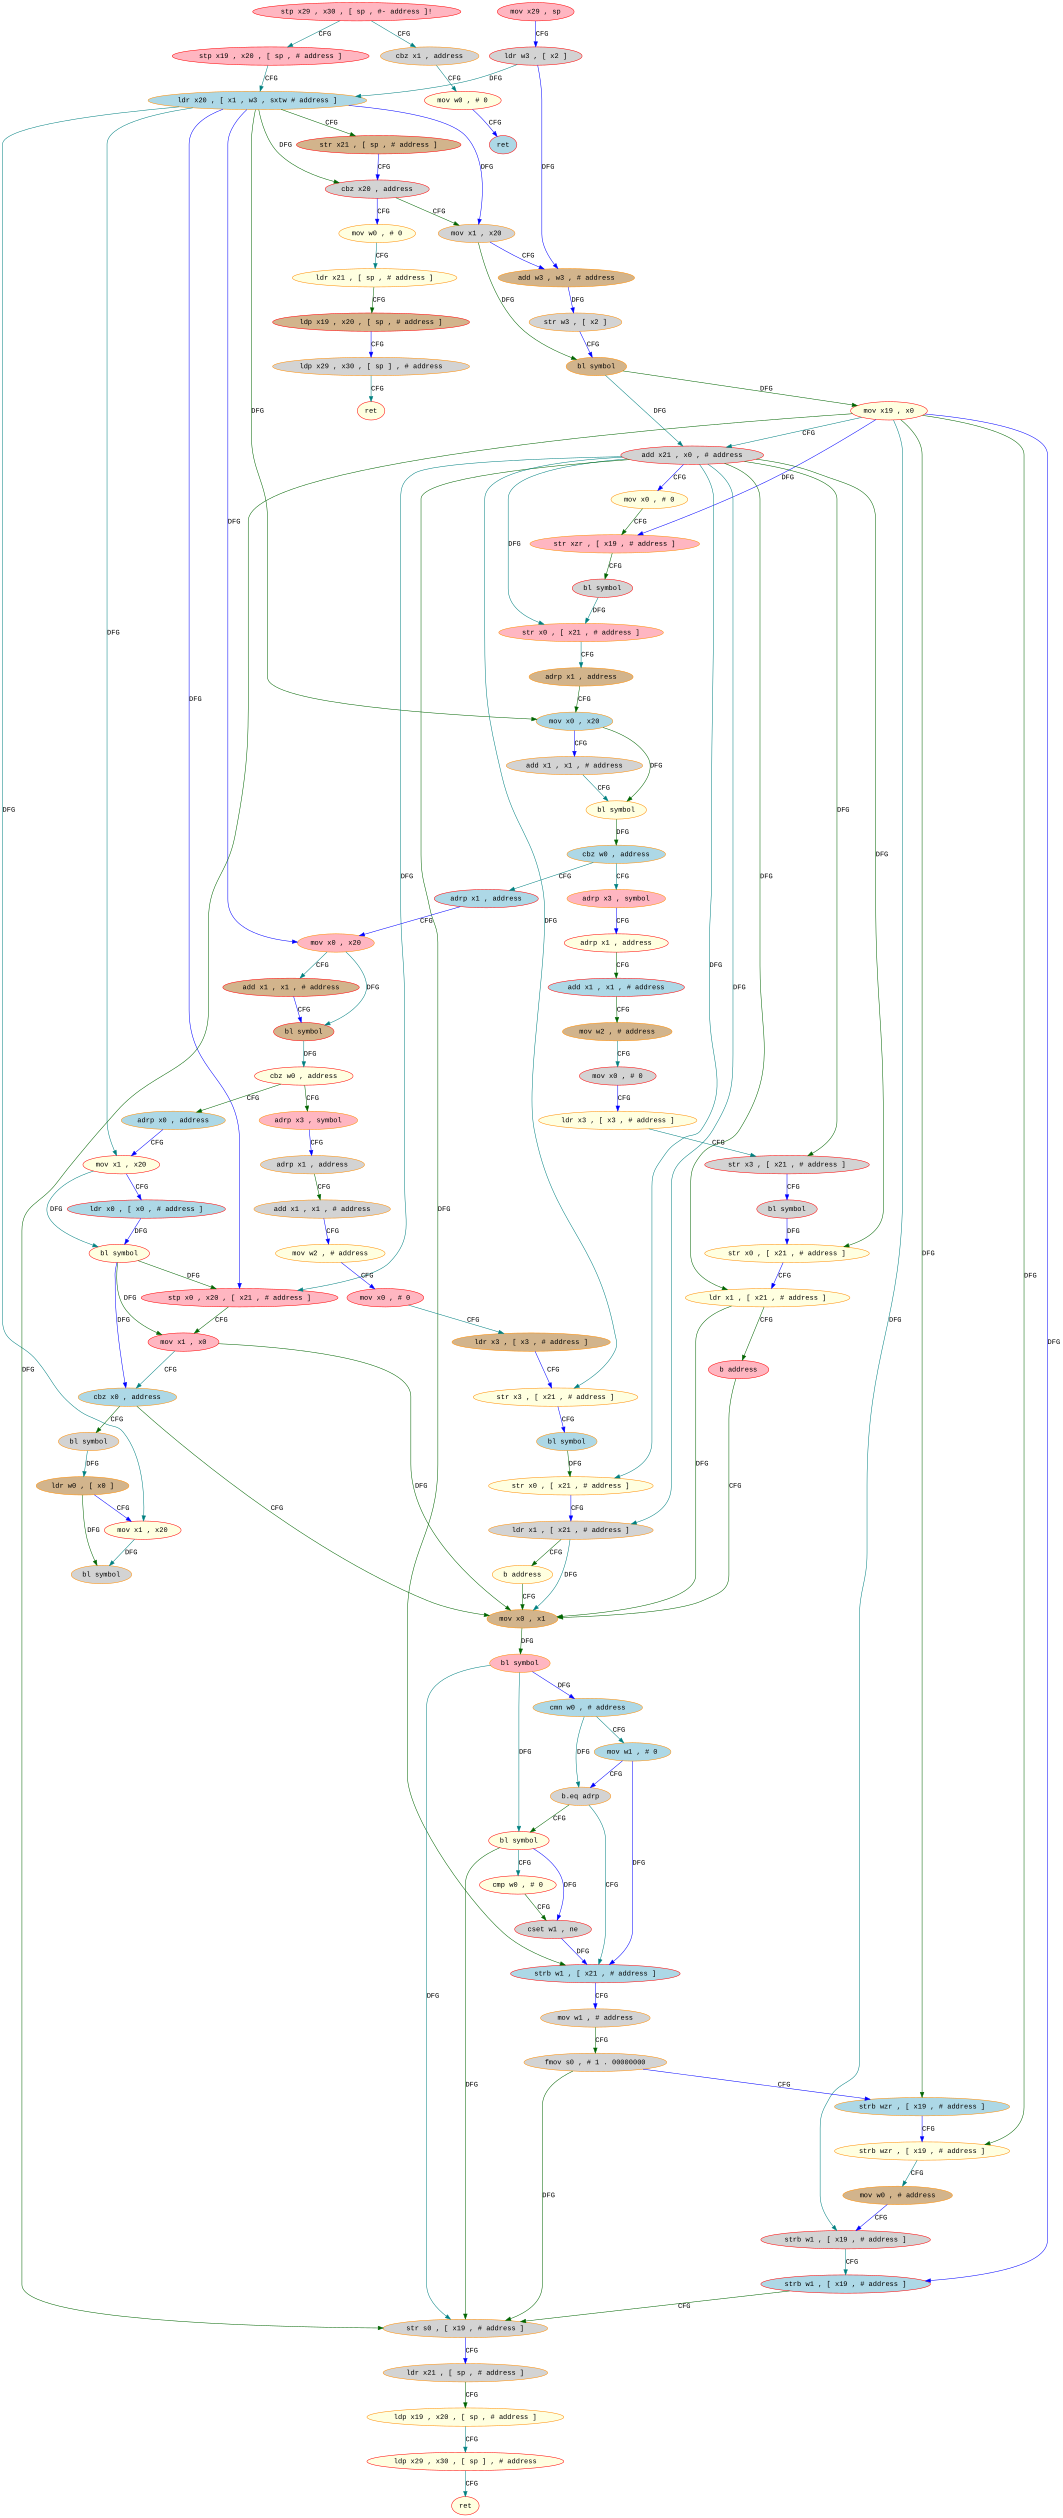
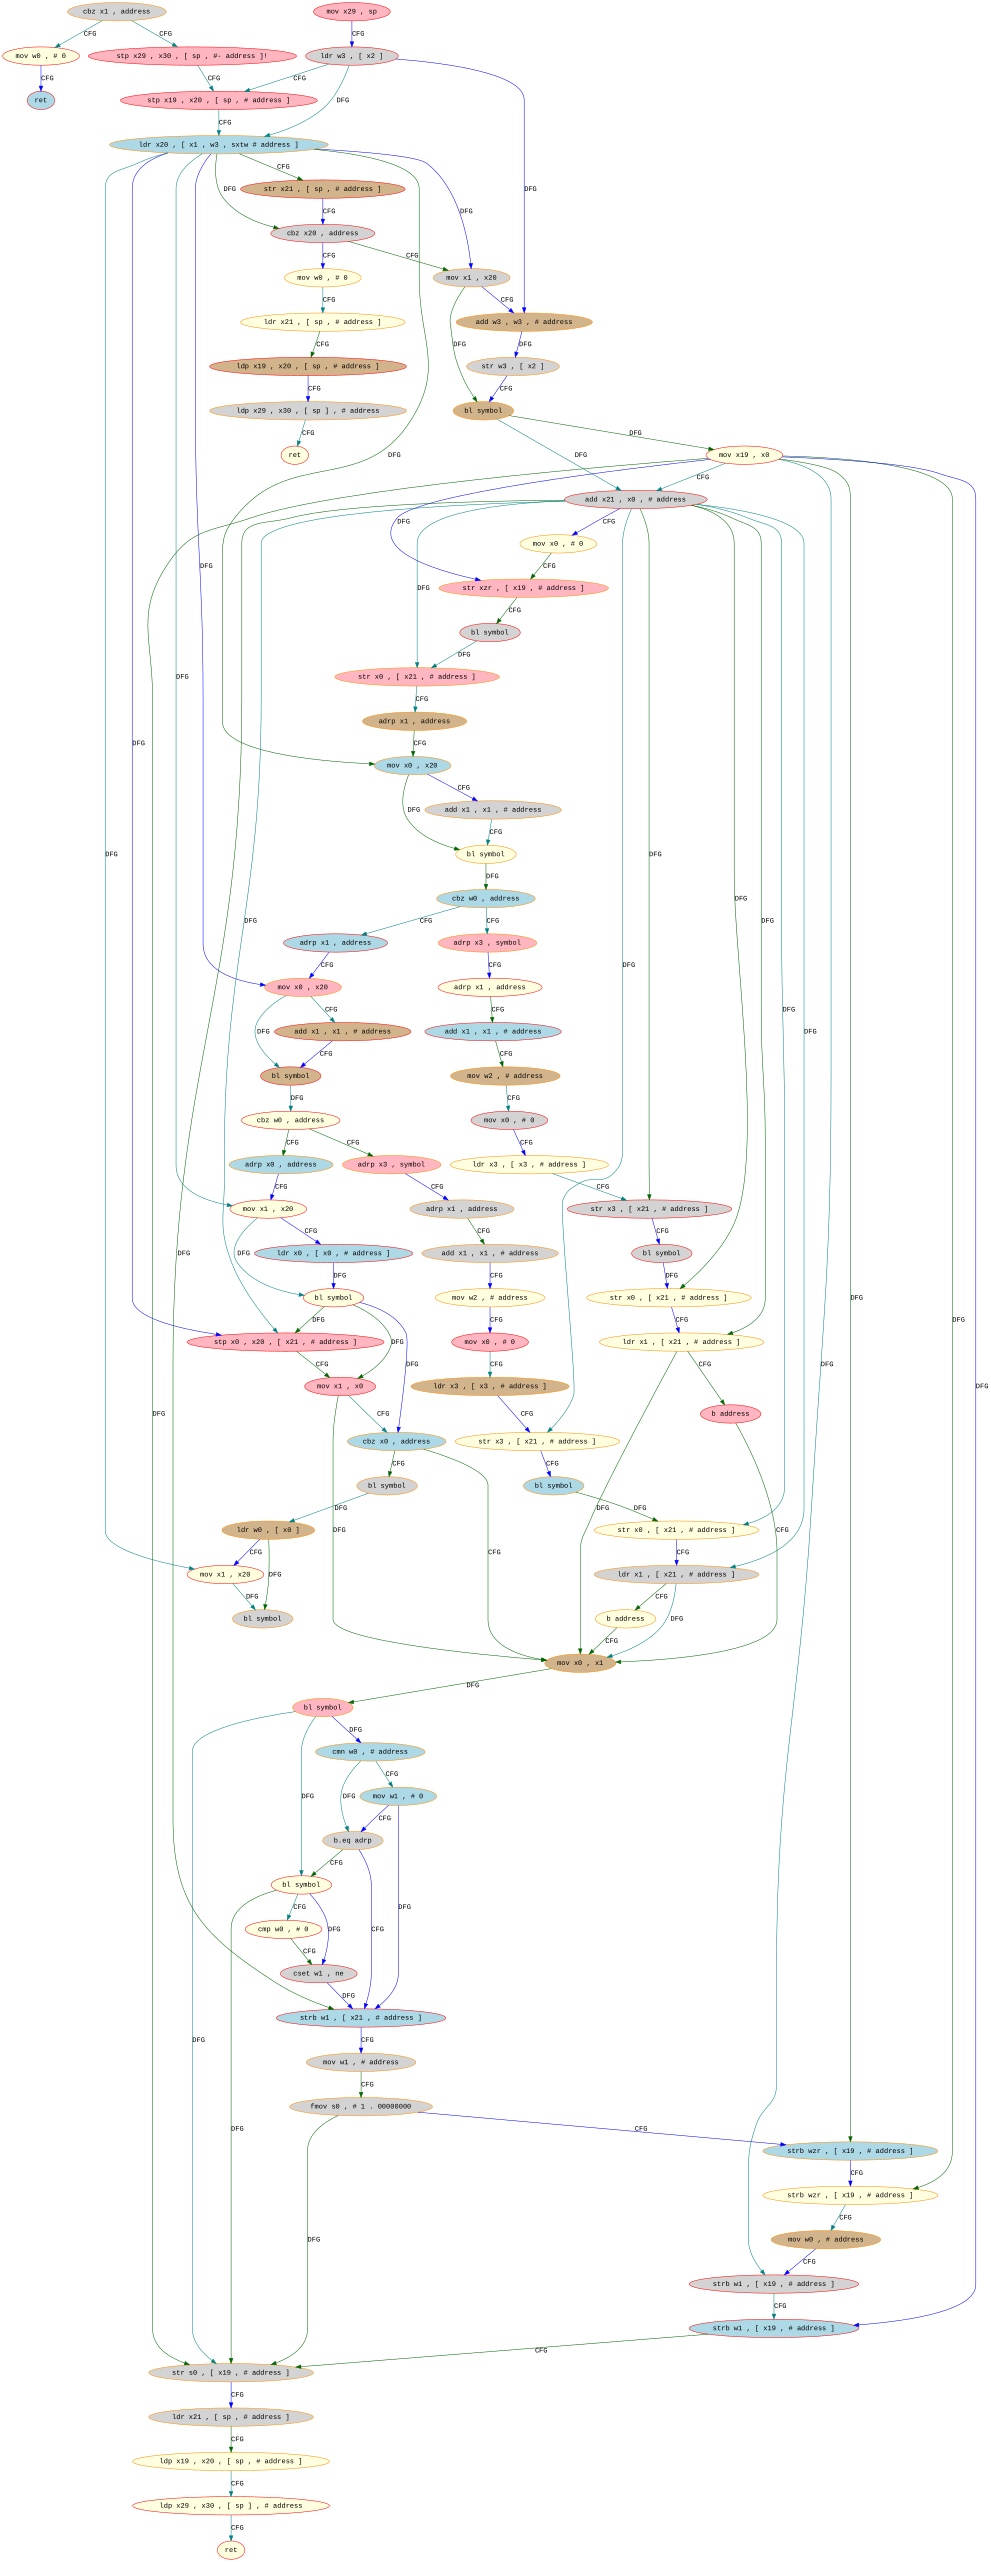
(391, 33) -> (152, 32)
none -> (289, 77)
(606, 1880) -> (371, 1926)
